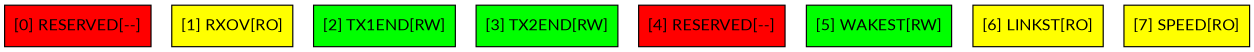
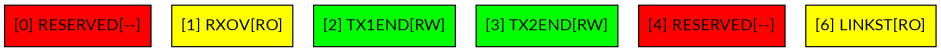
(879, 26) -> none
(1187, 26) -> none
